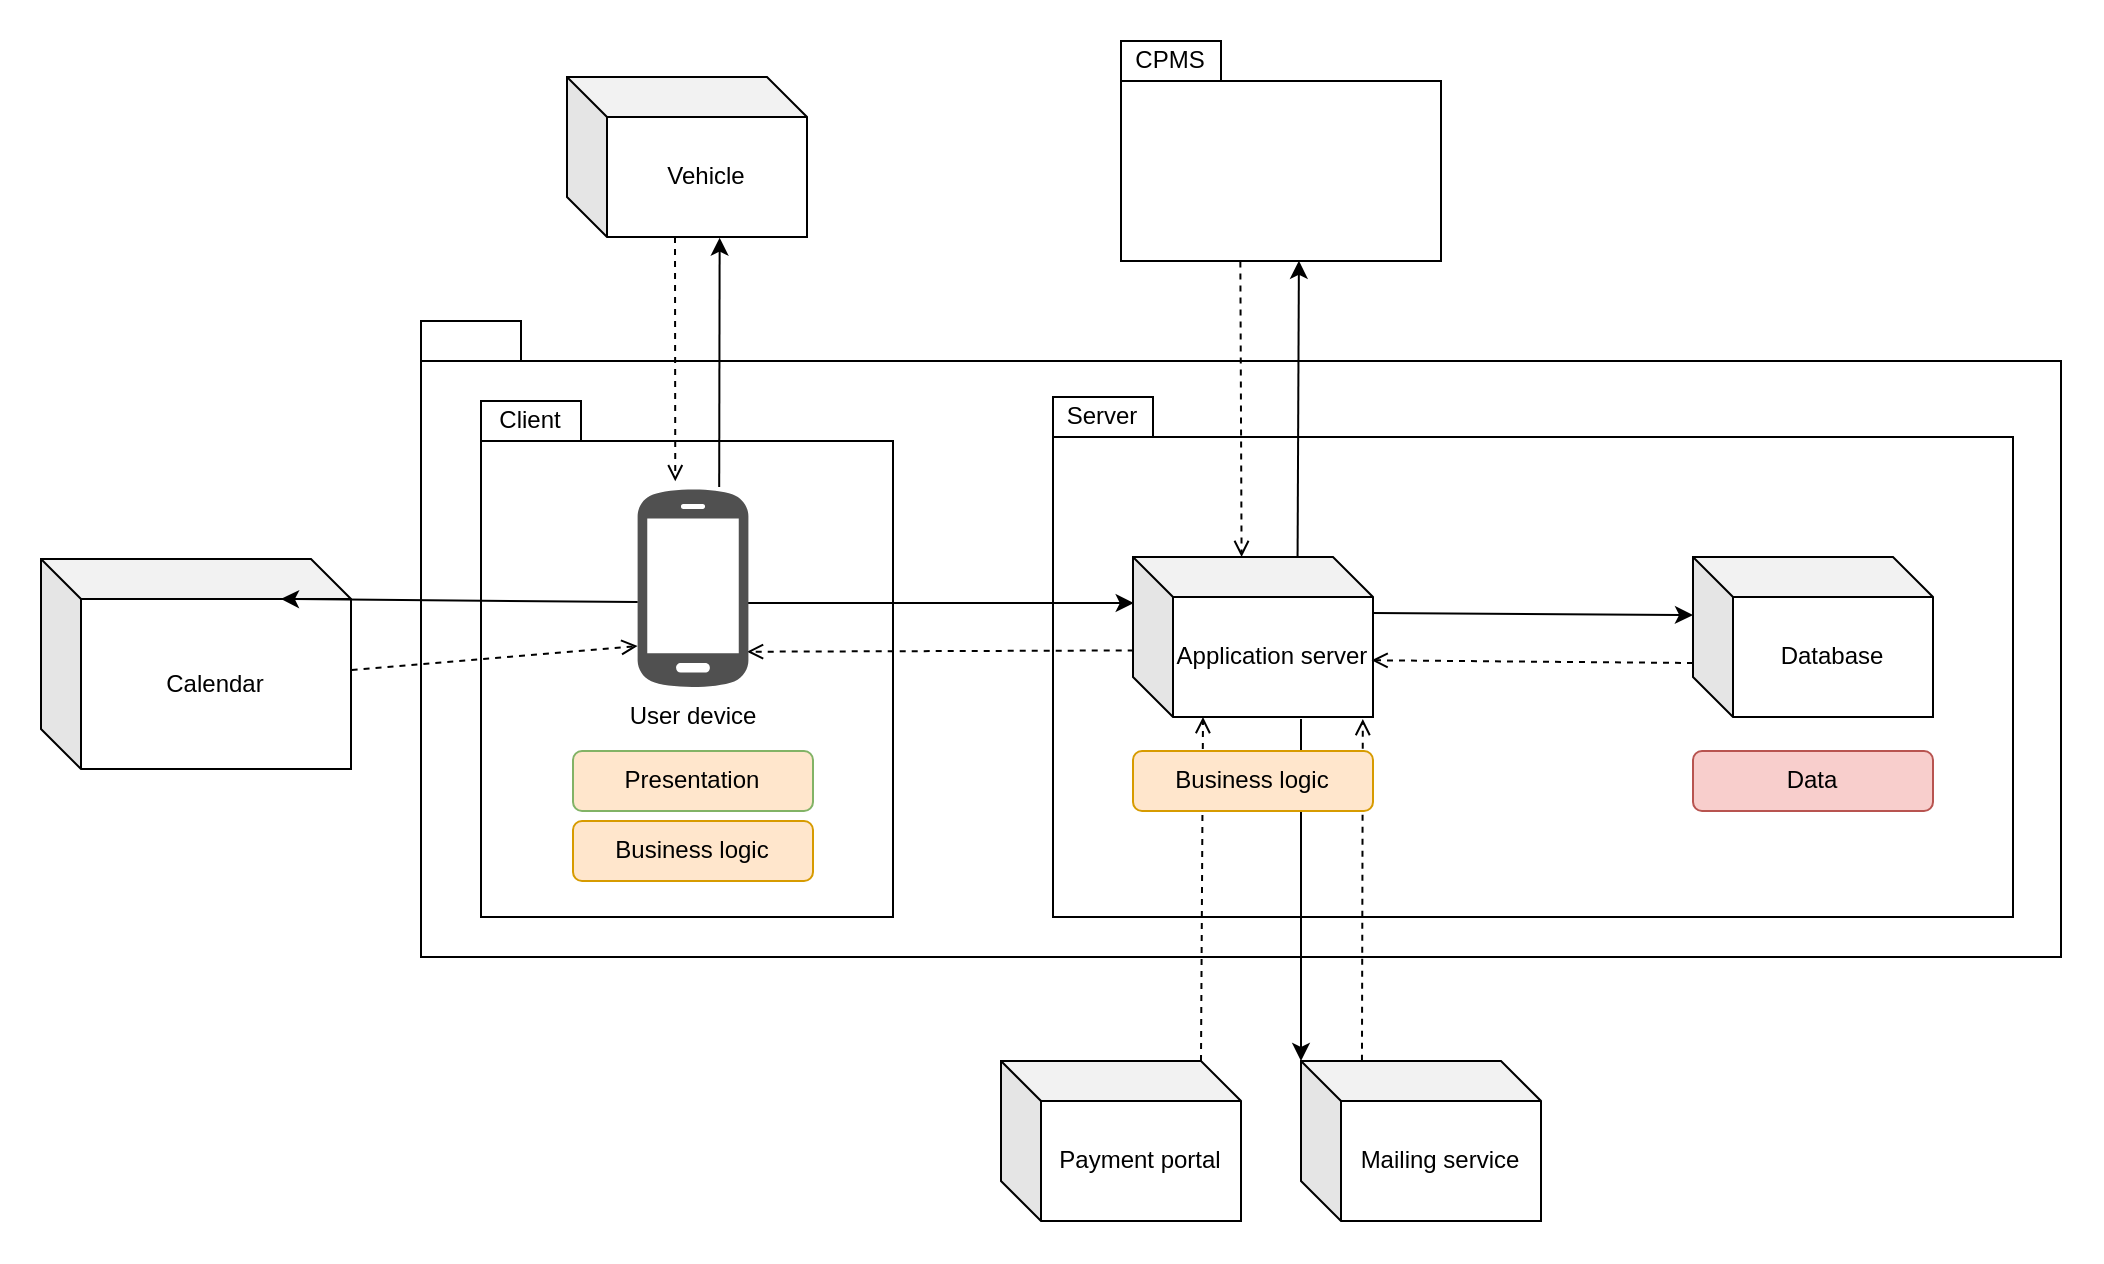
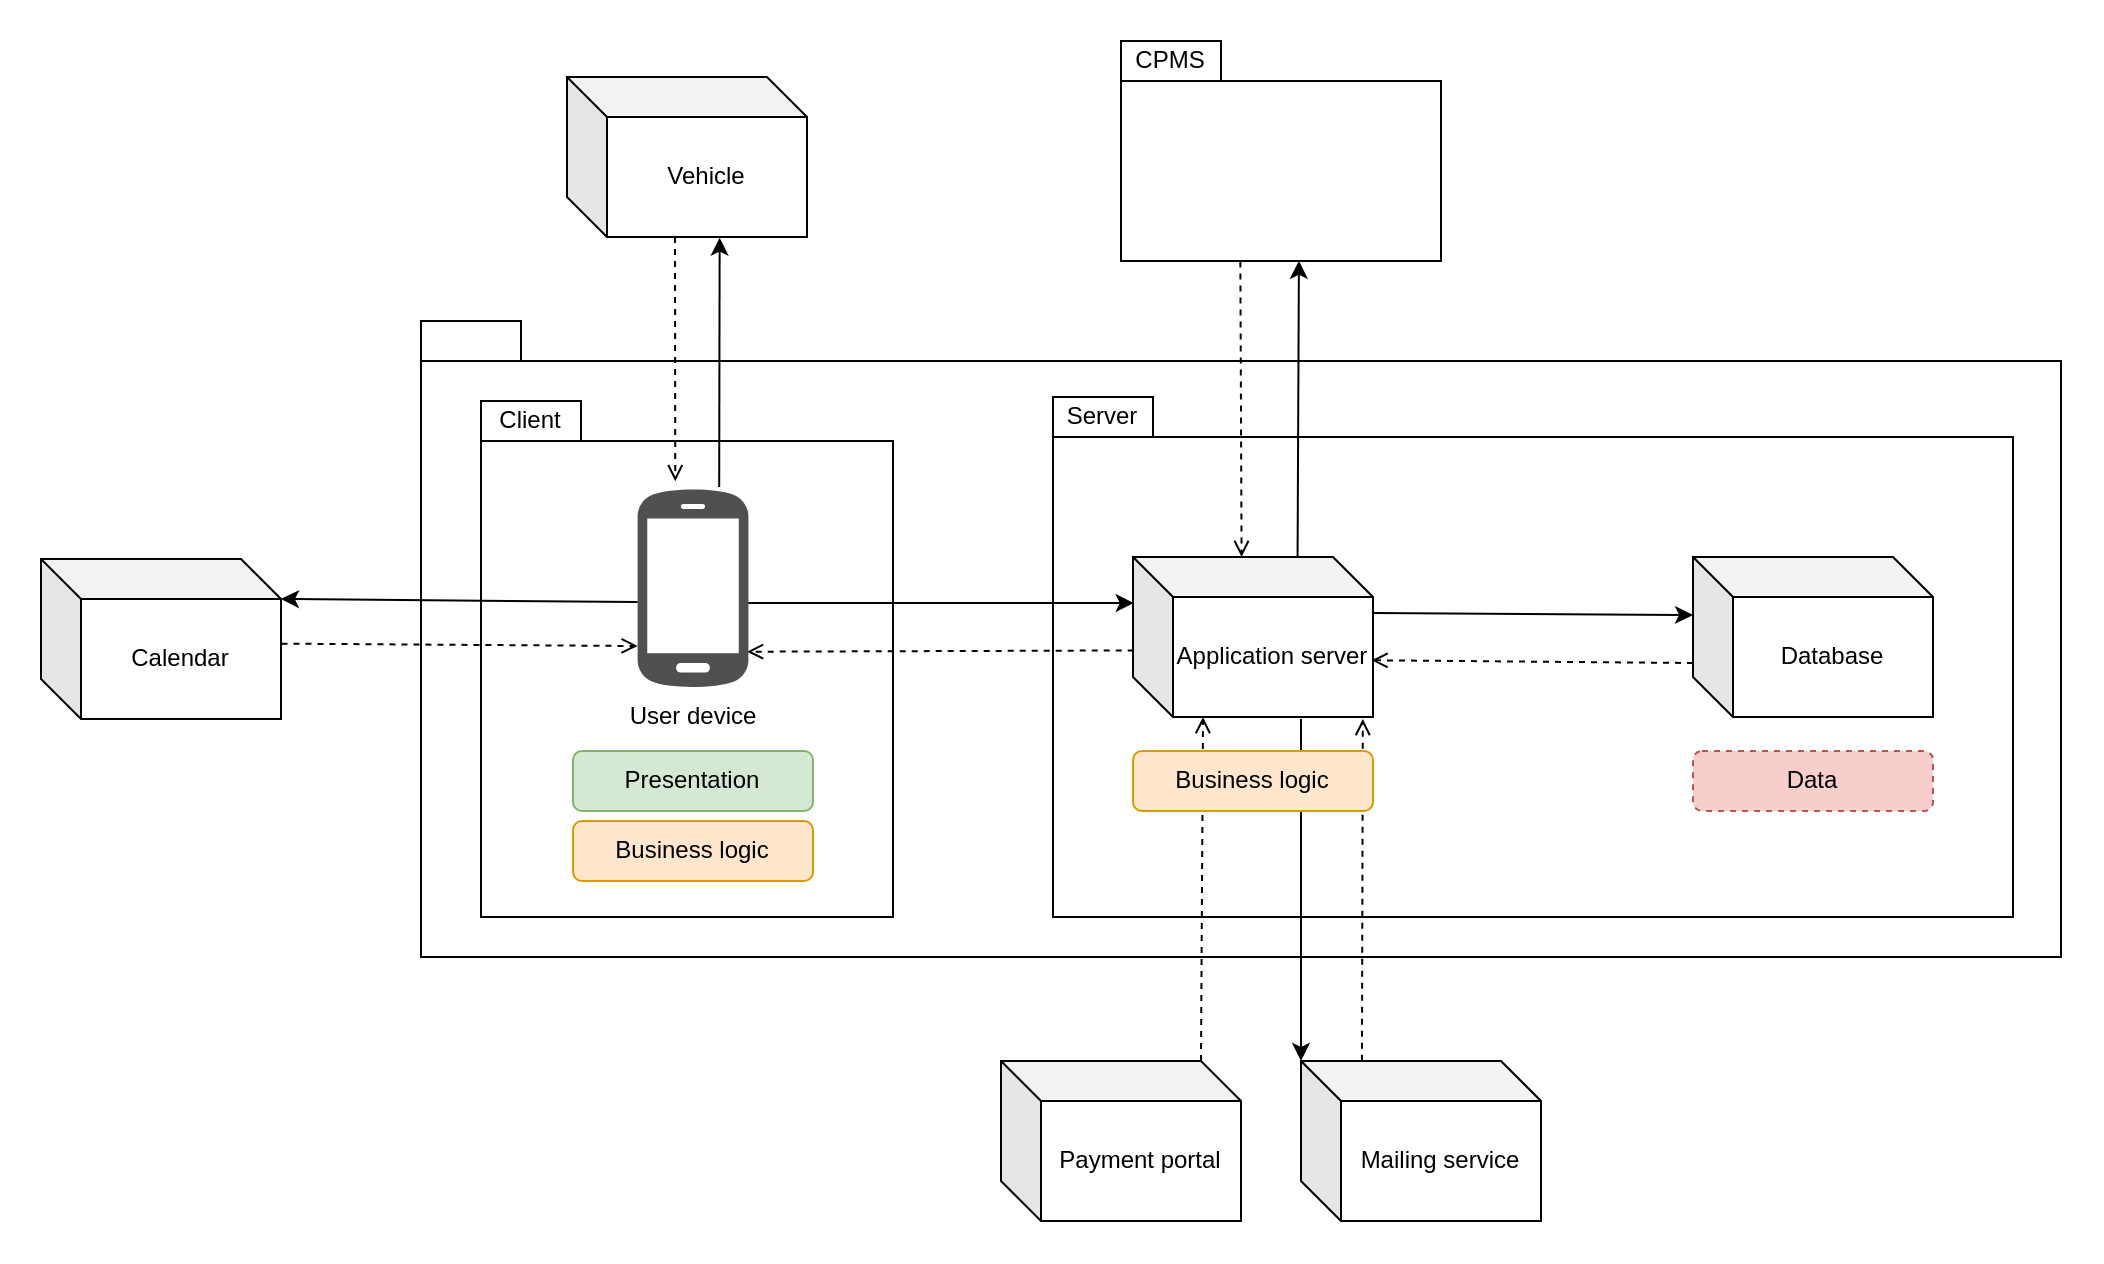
(196, 664) -> (161, 639)
(693, 781) -> (693, 781)
(1813, 781) -> (1813, 781)
